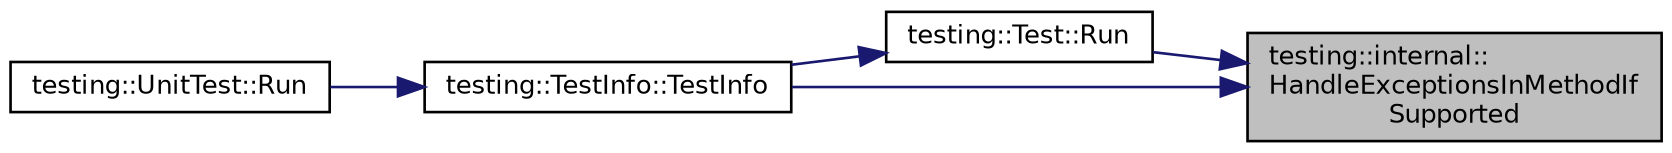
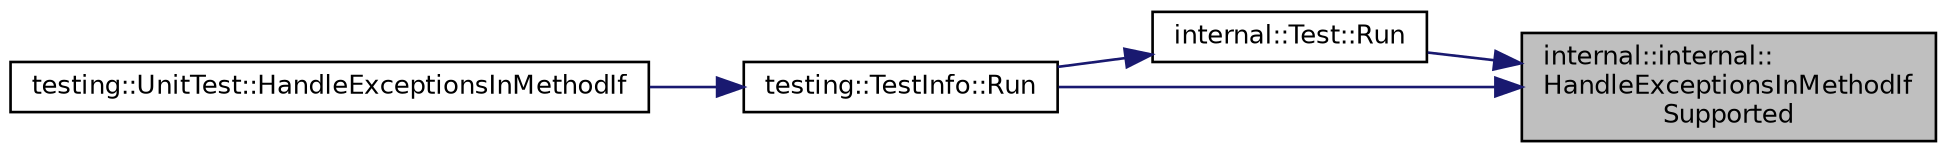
(1019, 37) -> (1290, 37)
(170, 87) -> (330, 87)
(608, 87) -> (901, 87)
(1455, 87) -> (1729, 87)
